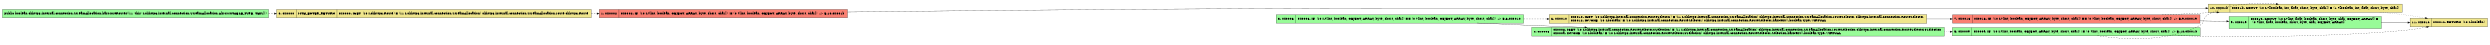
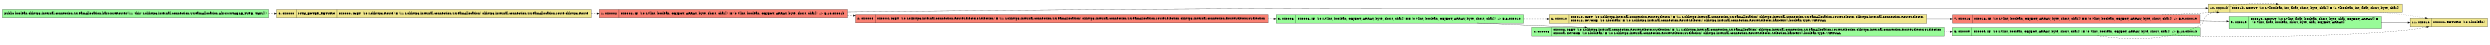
none -> (1062, 19)
(2459, 22) -> (2459, 22)
